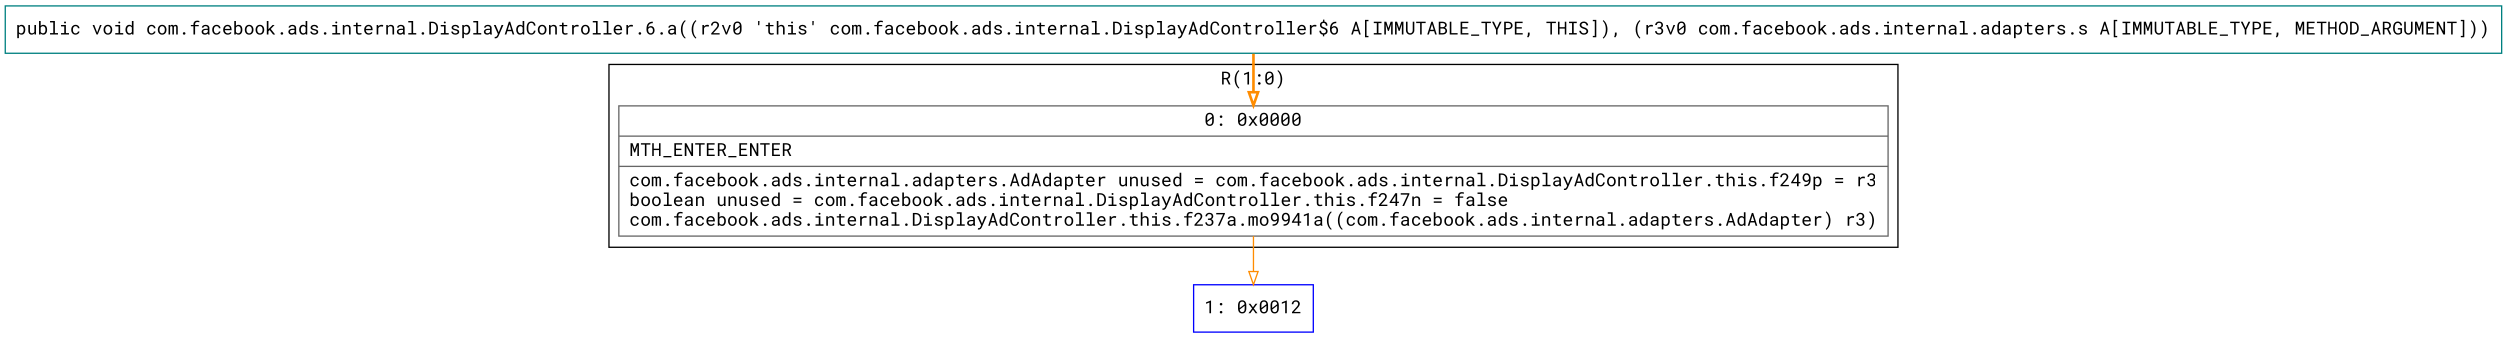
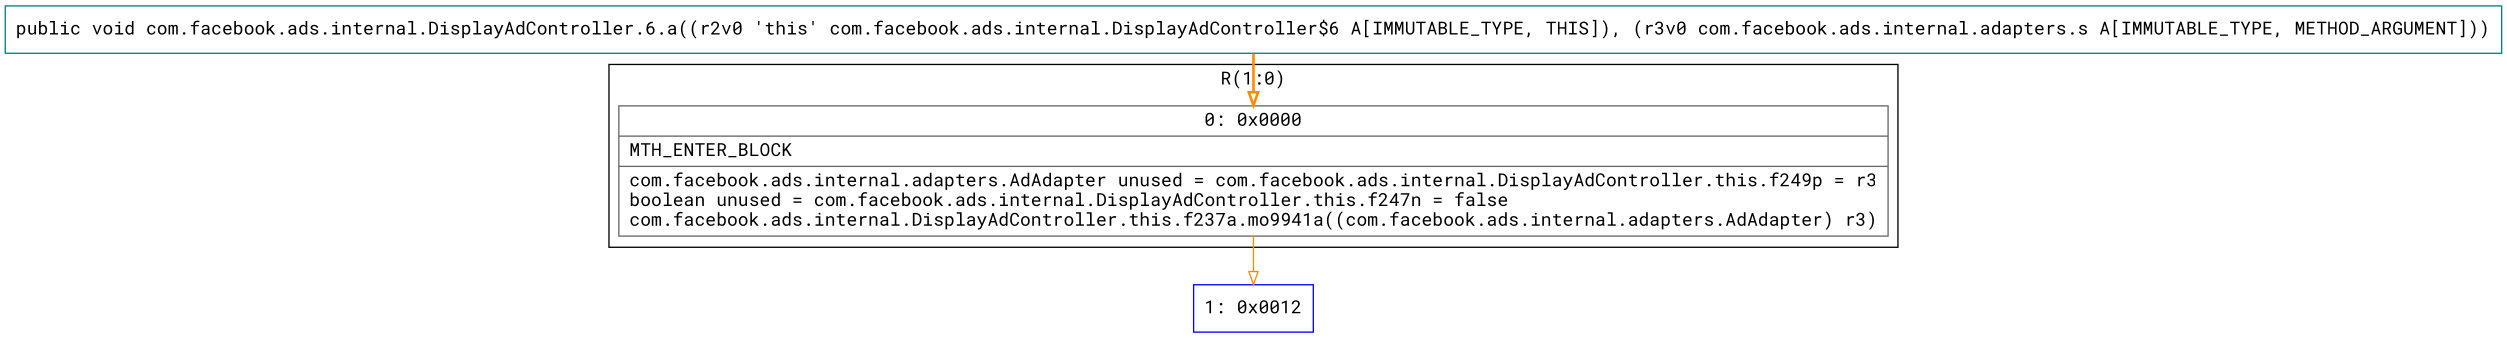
(711, 151) -> (711, 151)
